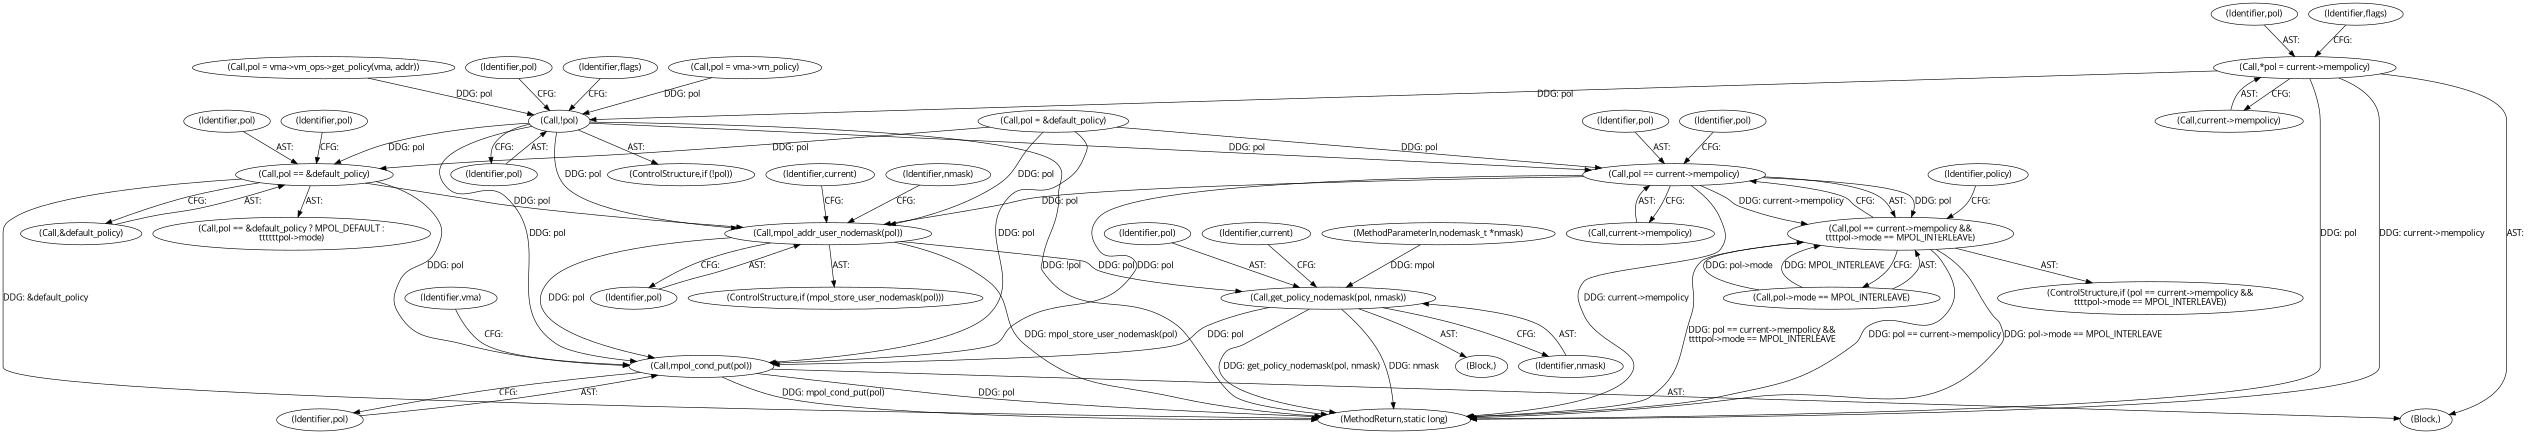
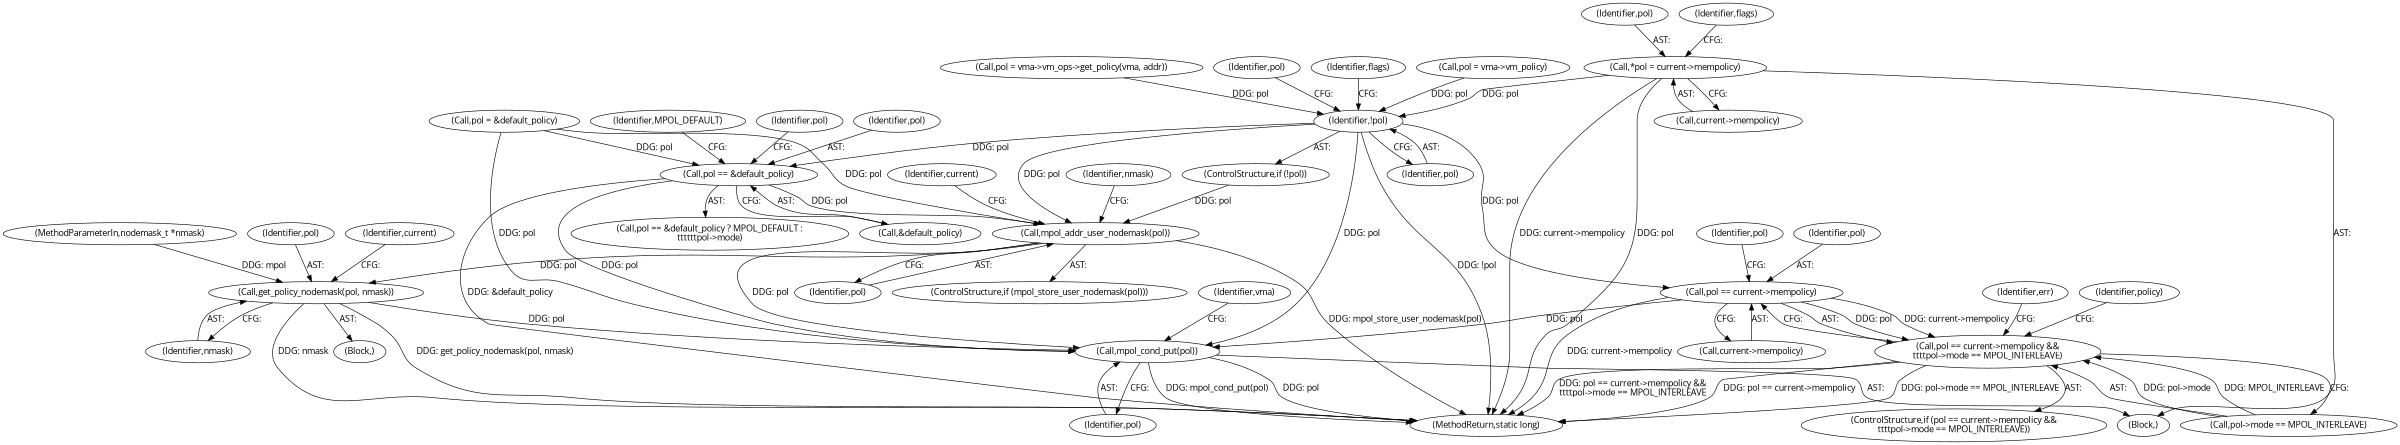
(559, 121) -> (1358, 121)
none -> (668, 121)
(1356, 147) -> none
(1218, 186) -> (1179, 203)
none -> (2025, 293)
